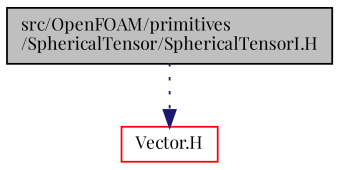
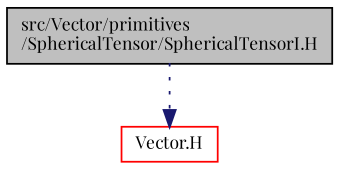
(170, 36) -> (170, 36)
